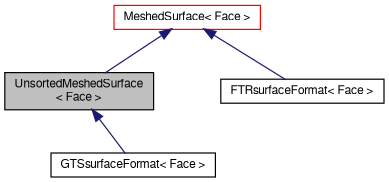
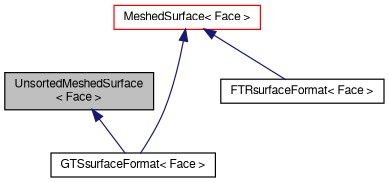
(133, 54) -> (168, 100)
